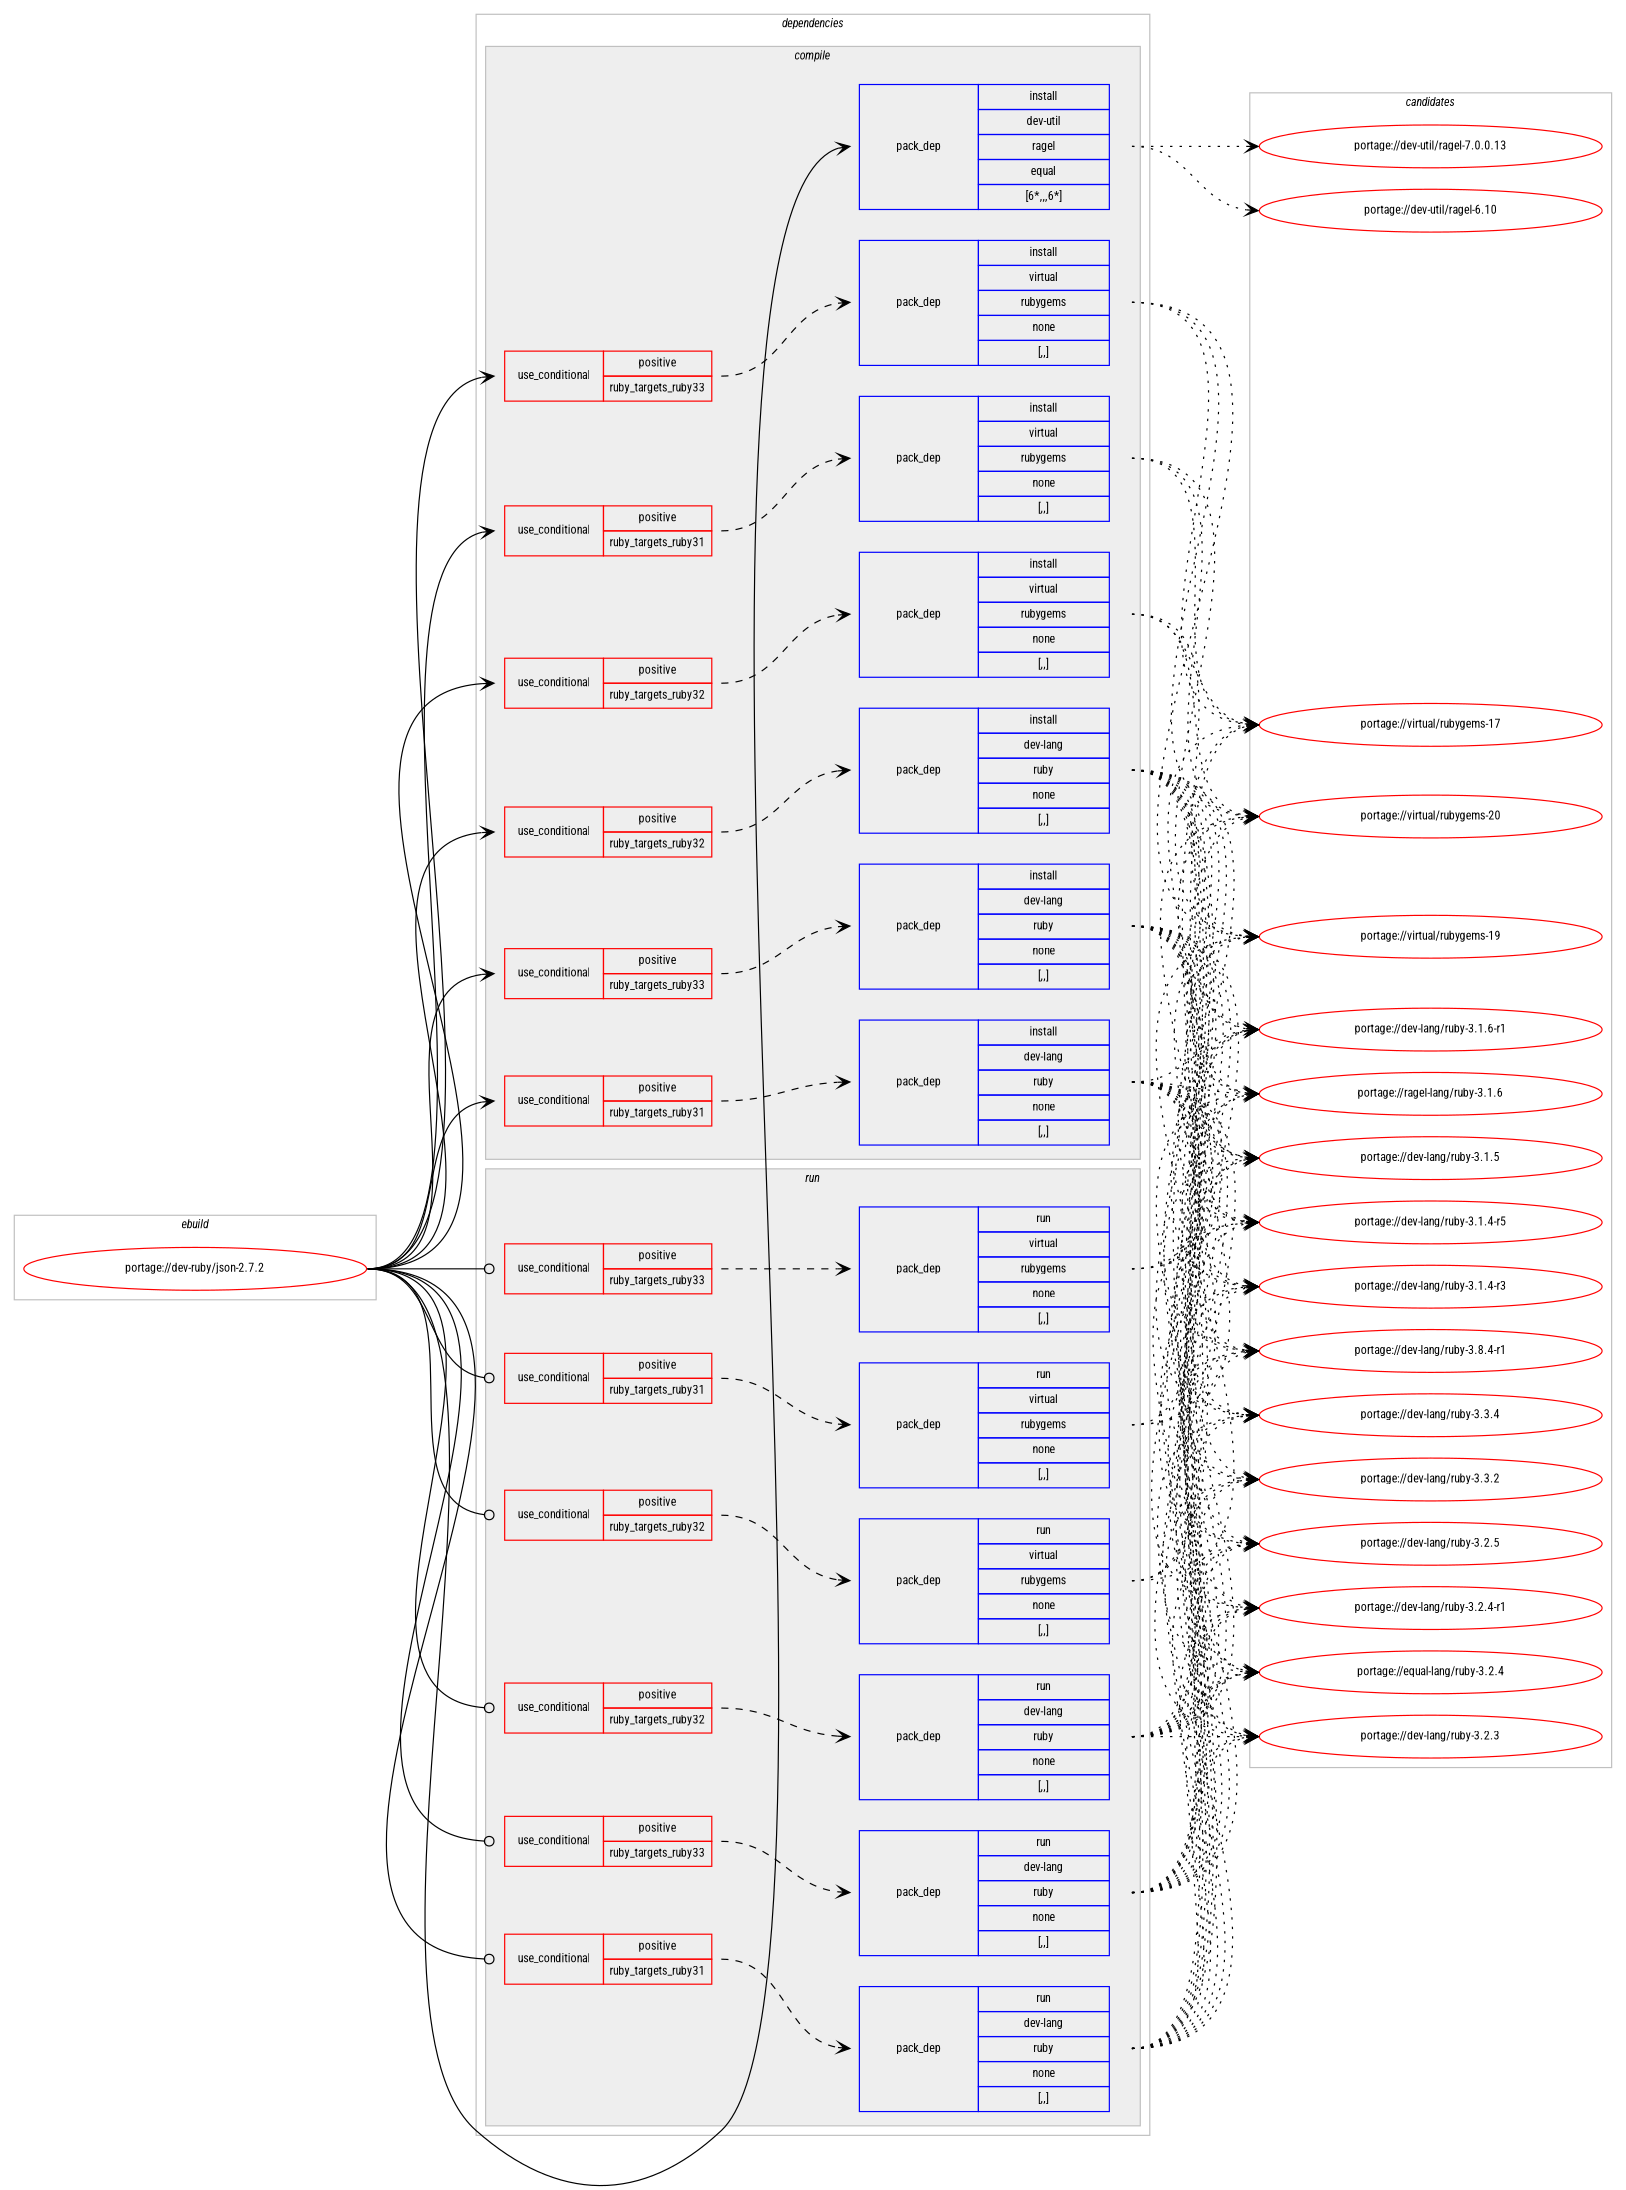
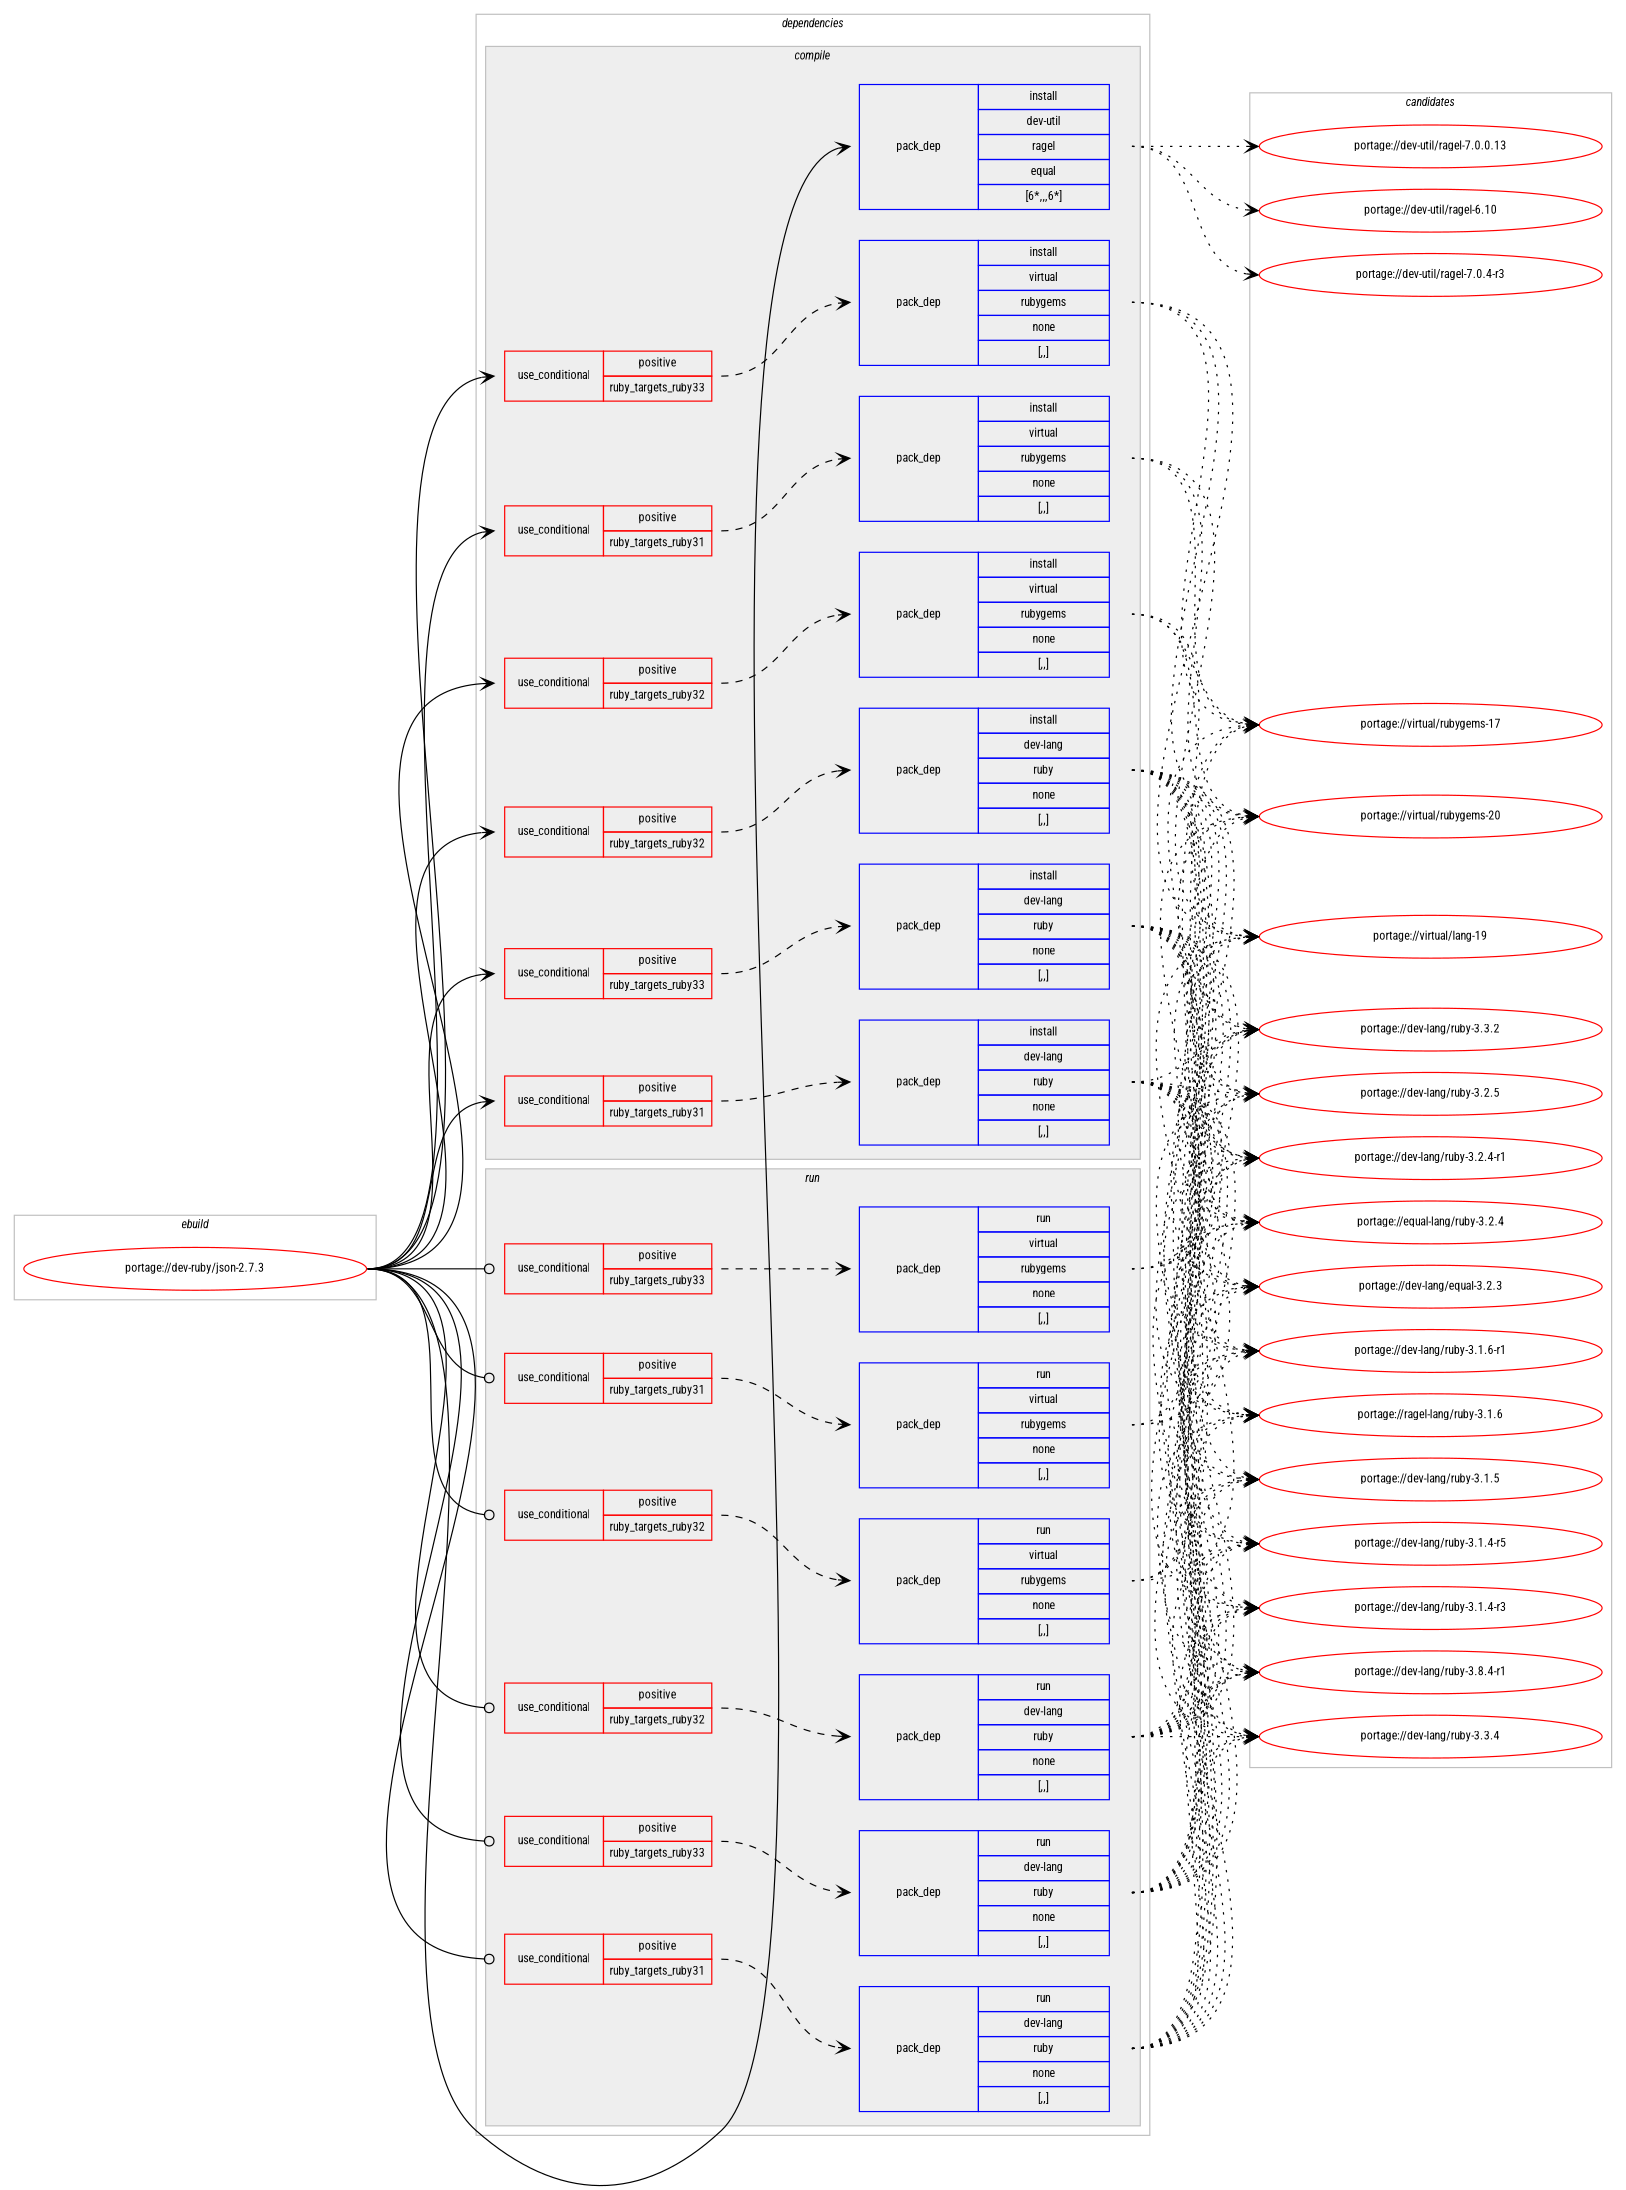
none -> (1431, 275)
(1431, 937) -> (1431, 937)
(195, 1269) -> (195, 1269)
(1431, 1737) -> (1431, 1287)
